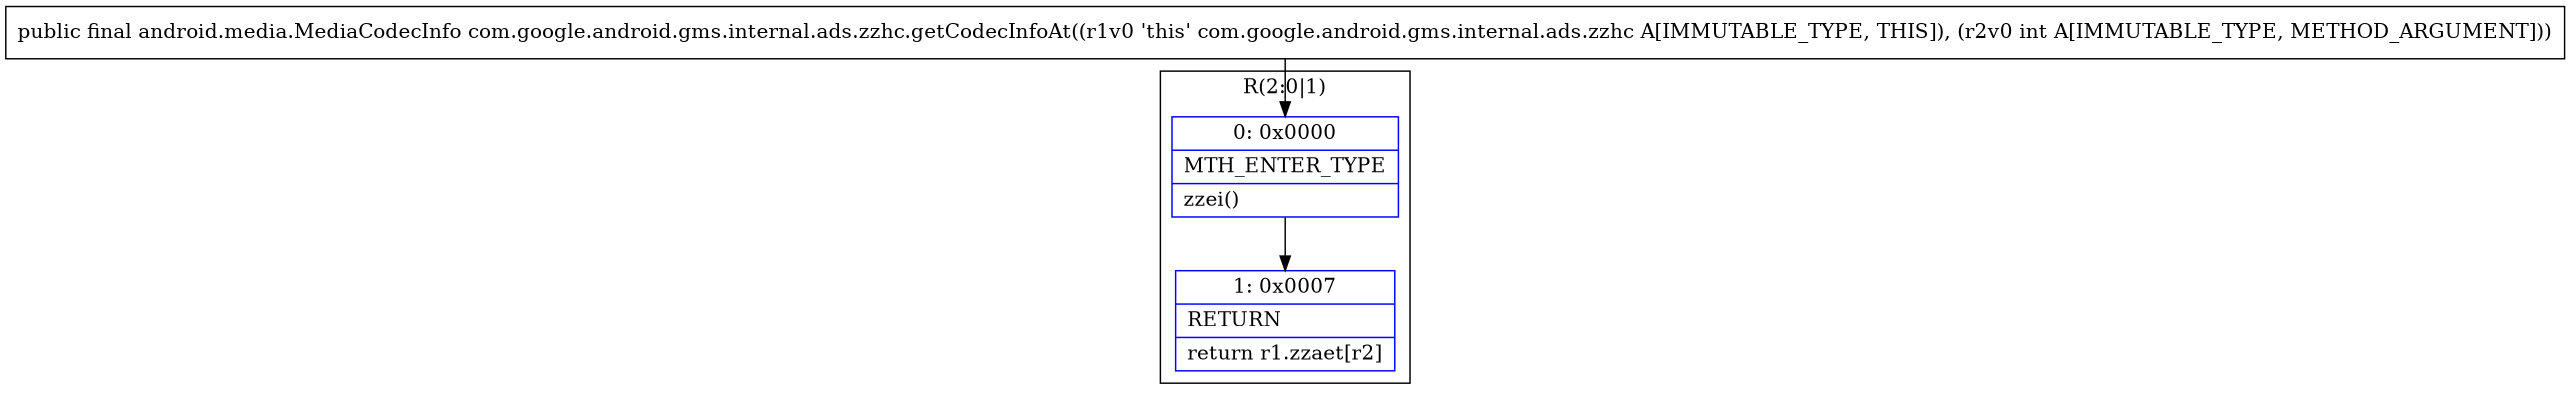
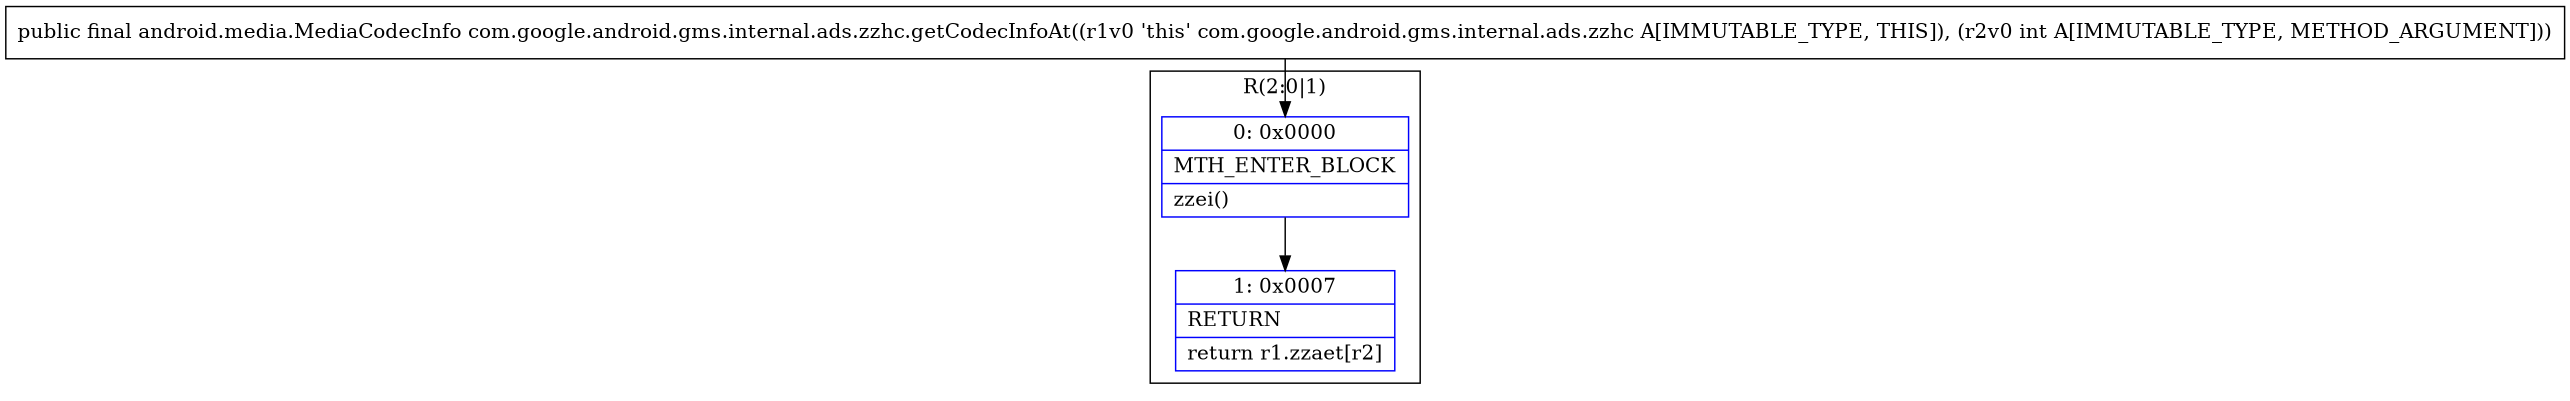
(1285, 166) -> (1285, 166)
